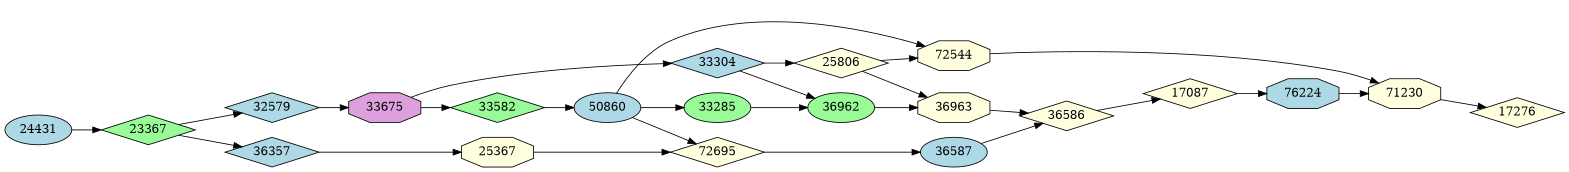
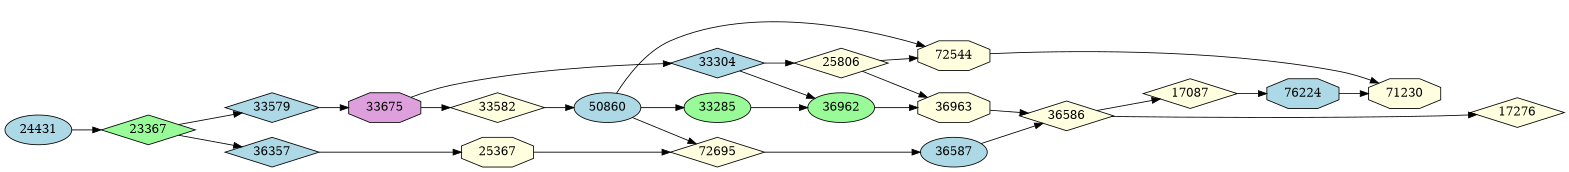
(1459, 103) -> (1290, 117)
(272, 108) -> (272, 108)
(497, 108) -> (497, 108)
